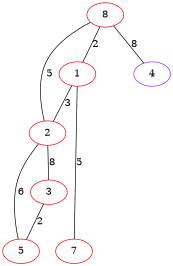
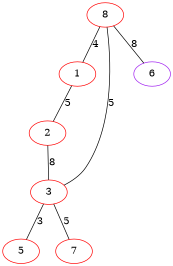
(96, 44) -> (96, 44)
(46, 62) -> (106, 113)
(152, 74) -> (152, 74)
(68, 104) -> (68, 104)
(76, 163) -> (61, 222)
(16, 189) -> none
(40, 222) -> (40, 222)
